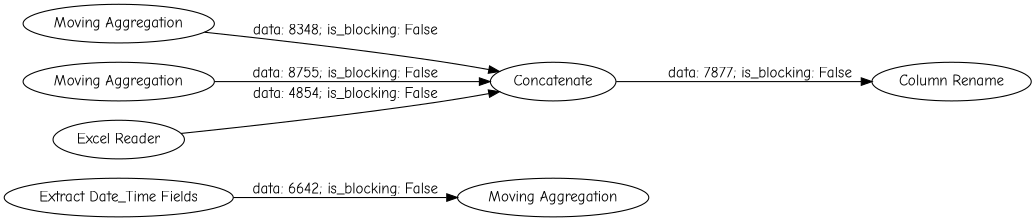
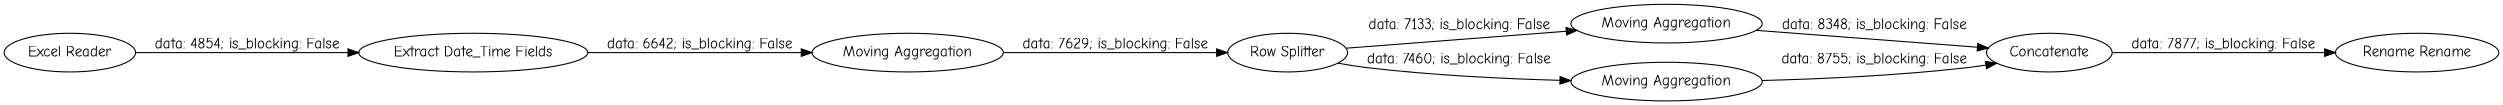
none -> (1288, 53)
(952, 82) -> (2417, 53)
(335, 116) -> (242, 53)
